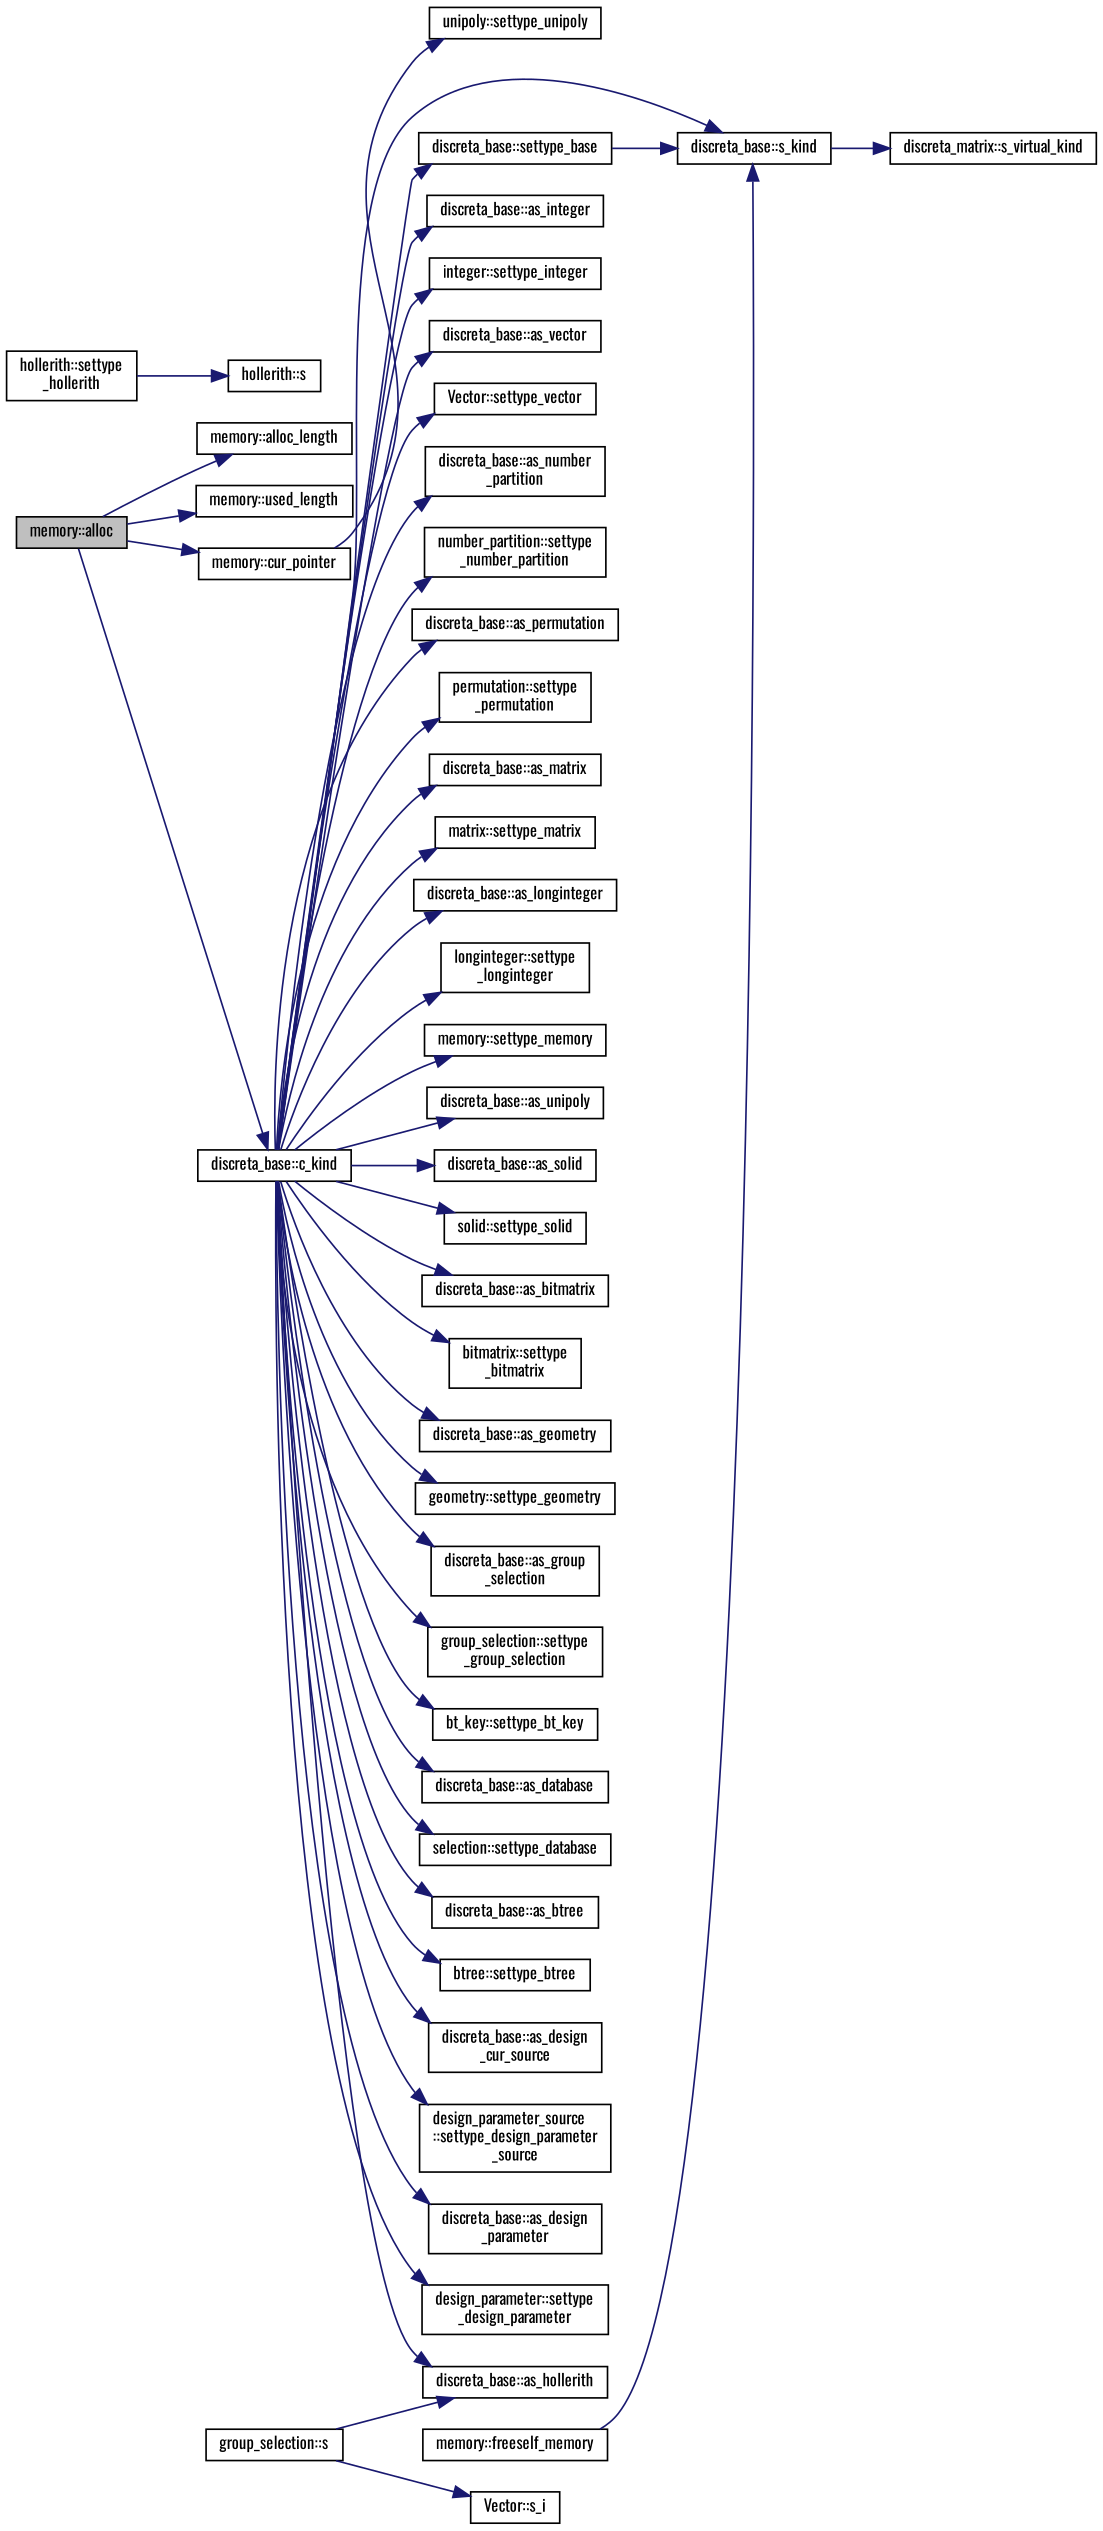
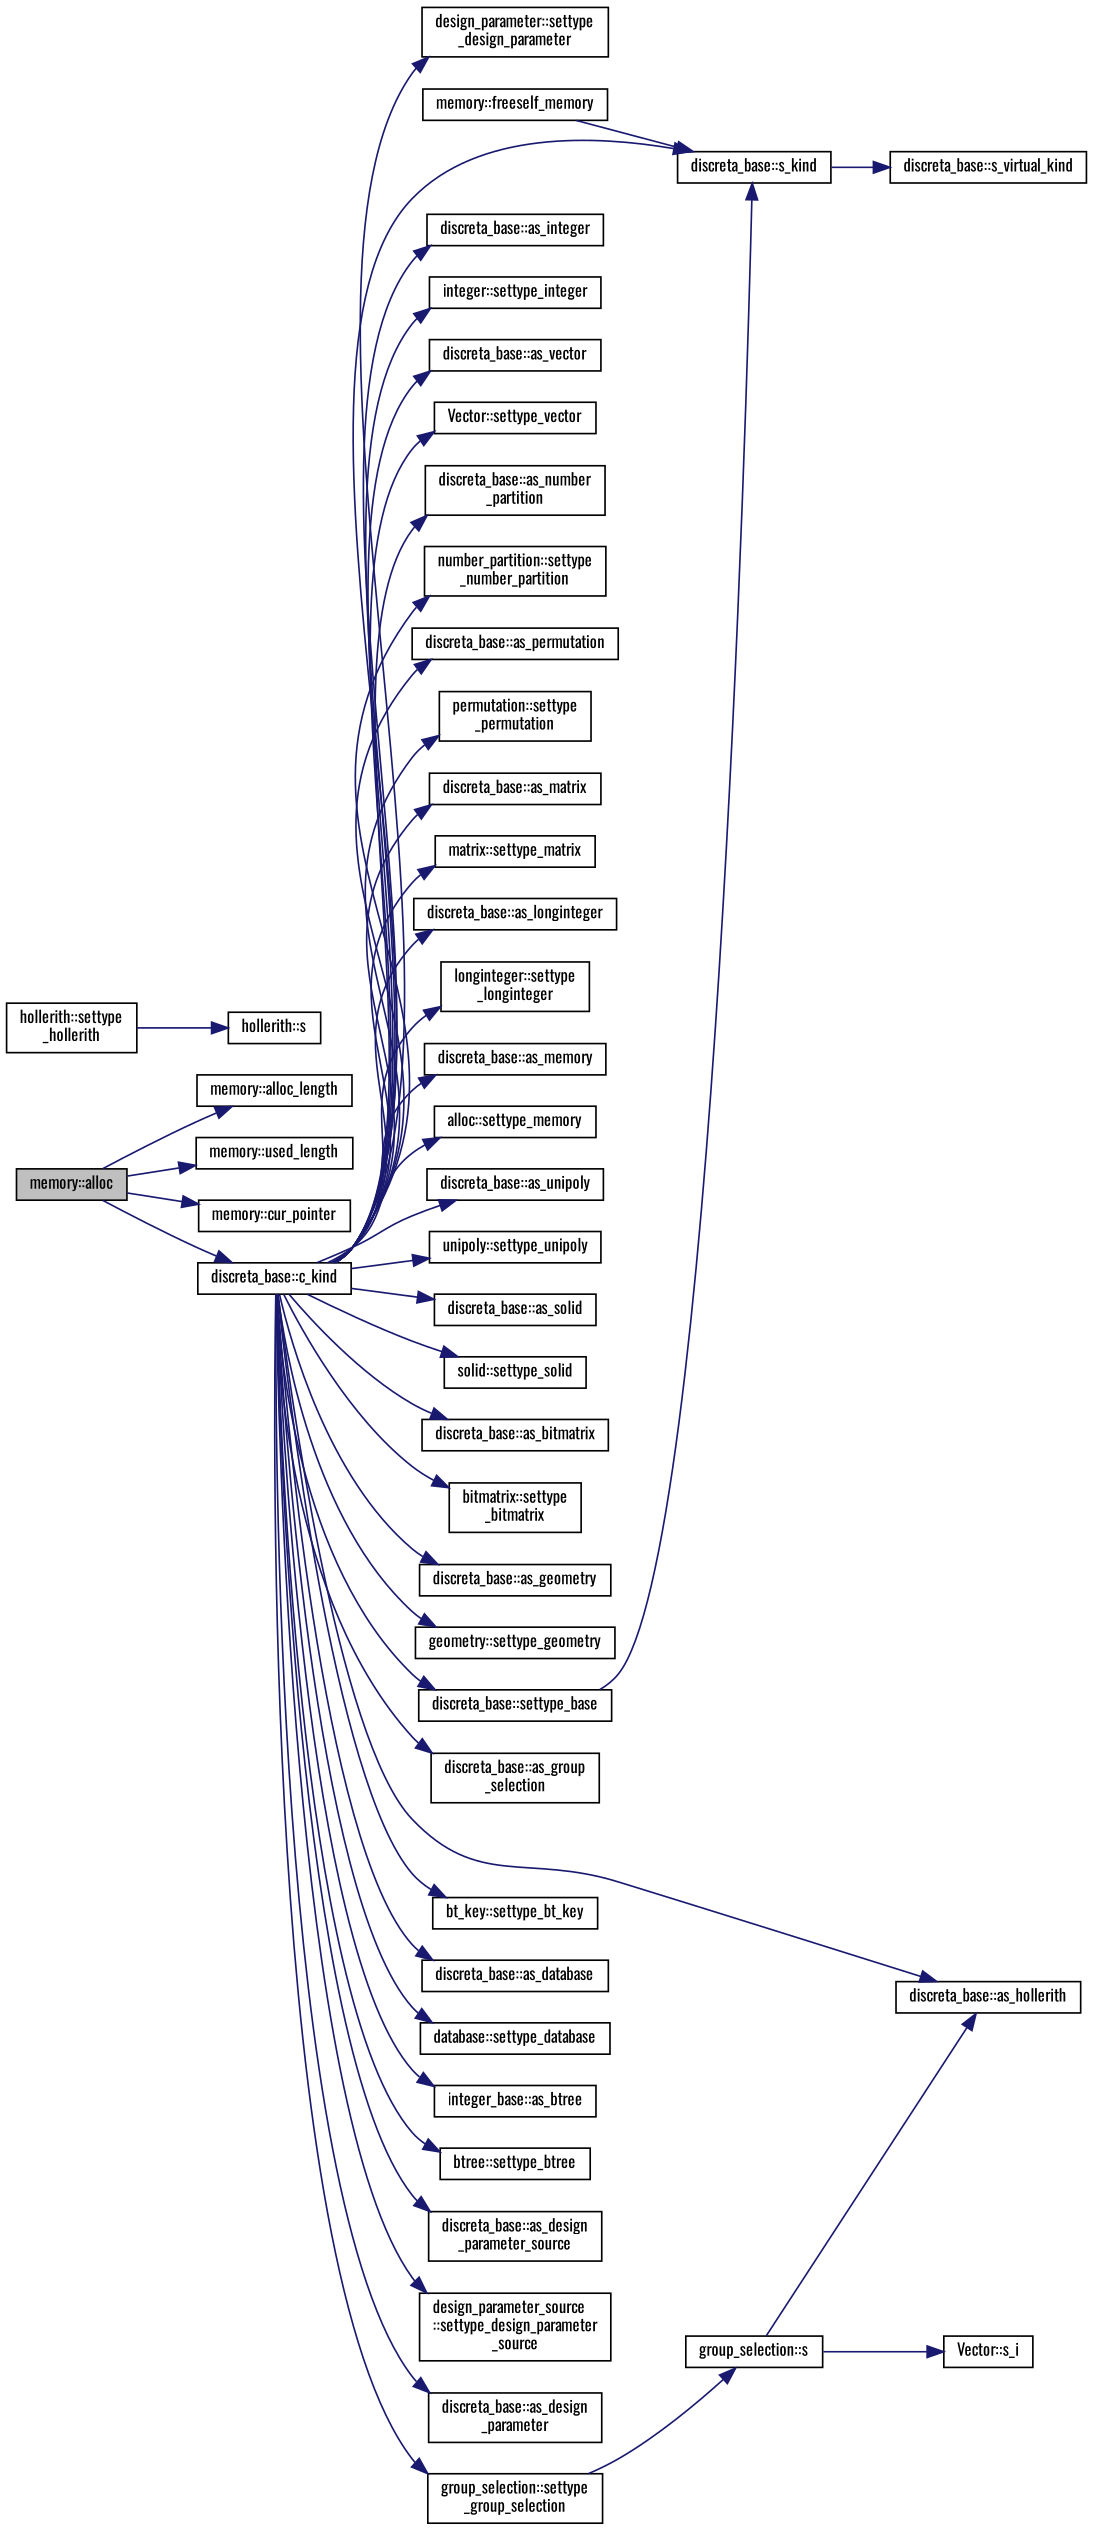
(993, 148) -> (988, 167)
(382, 298) -> (382, 1265)
(515, 1040) -> (515, 1122)
none -> (515, 1059)
(515, 1850) -> (515, 2039)
(515, 1912) -> (515, 2101)
(515, 2048) -> (515, 2236)
none -> (659, 2432)
